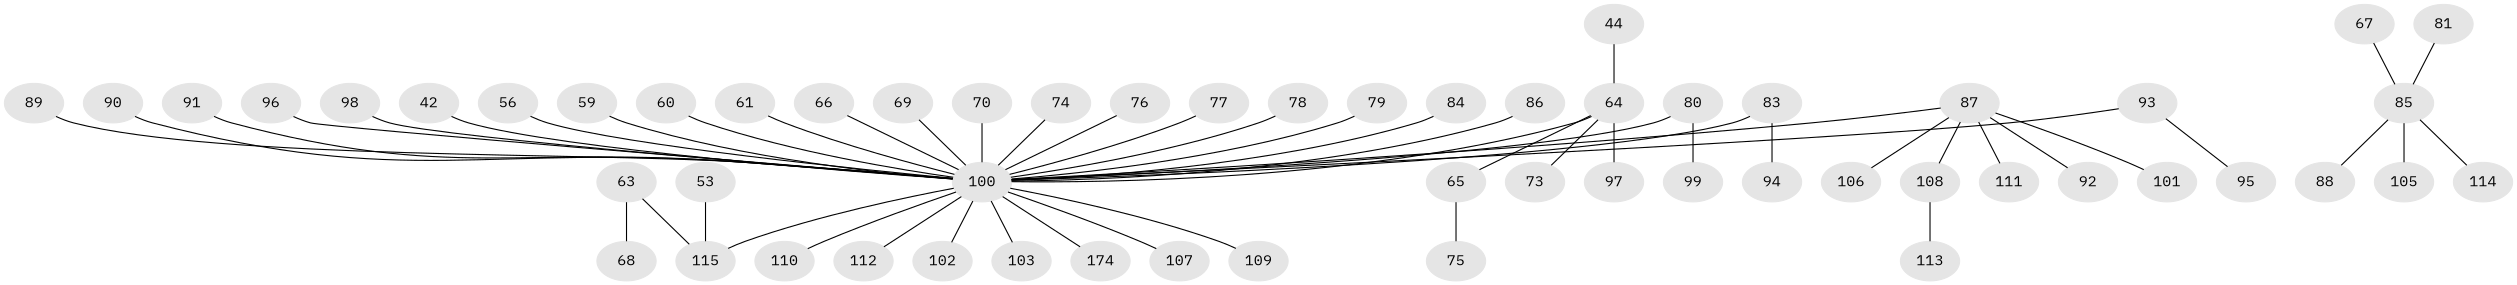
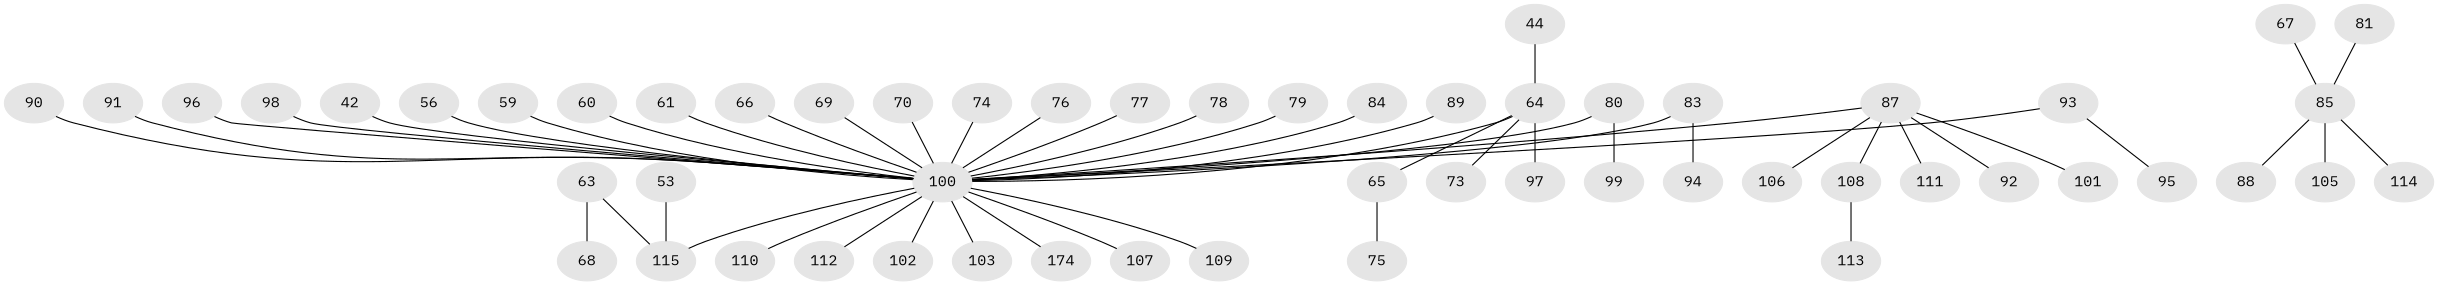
(1535, 103) -> none
